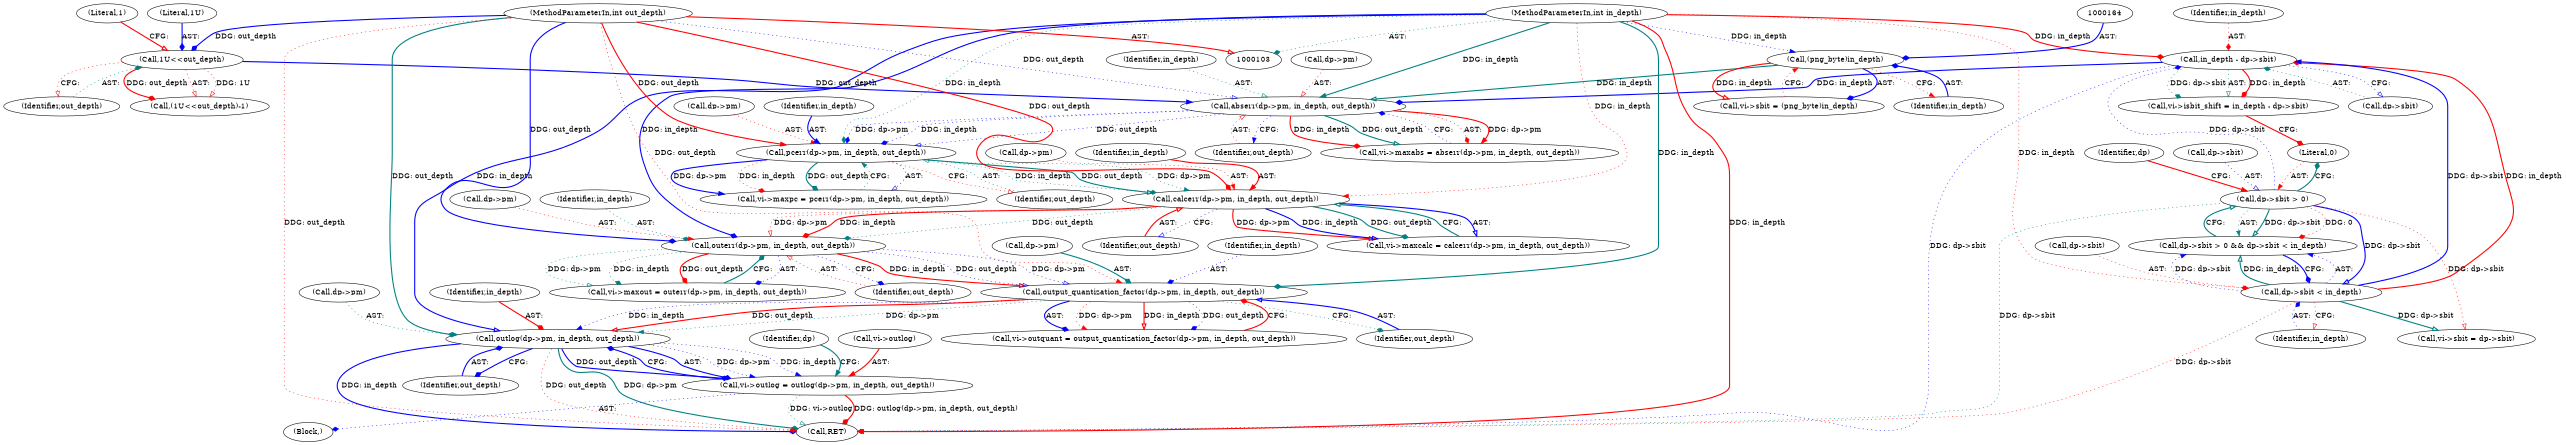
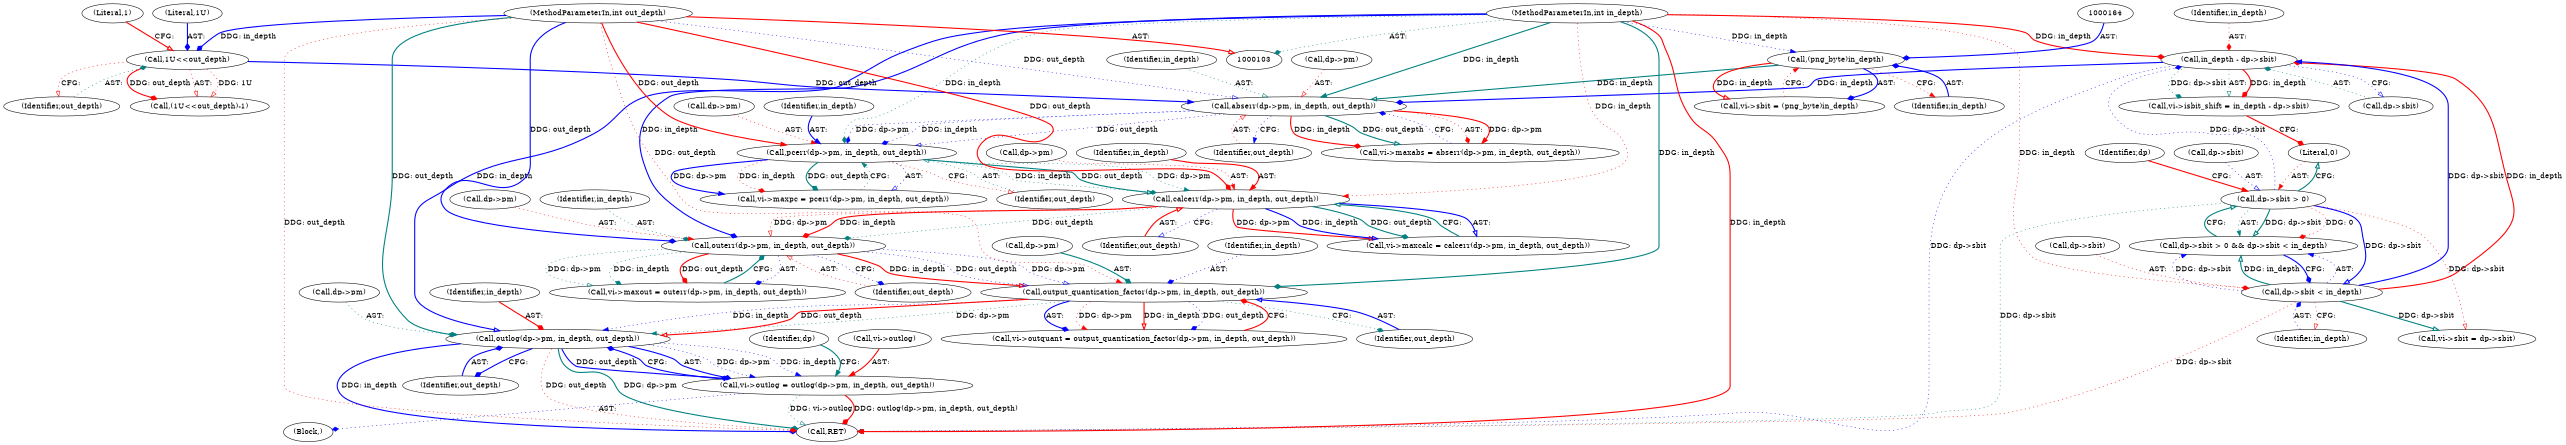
(246, 37) -> (249, 37)
(2310, 182) -> (2310, 182)
